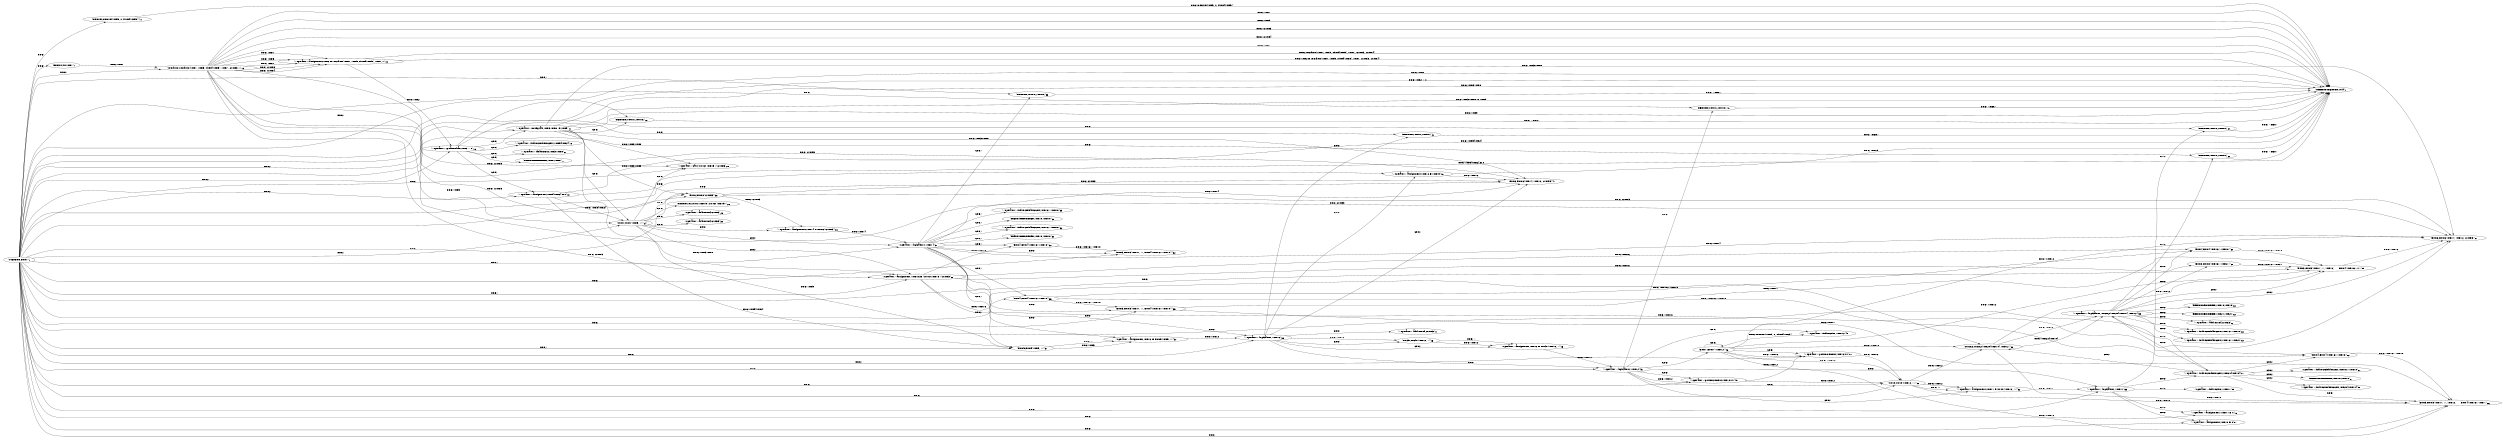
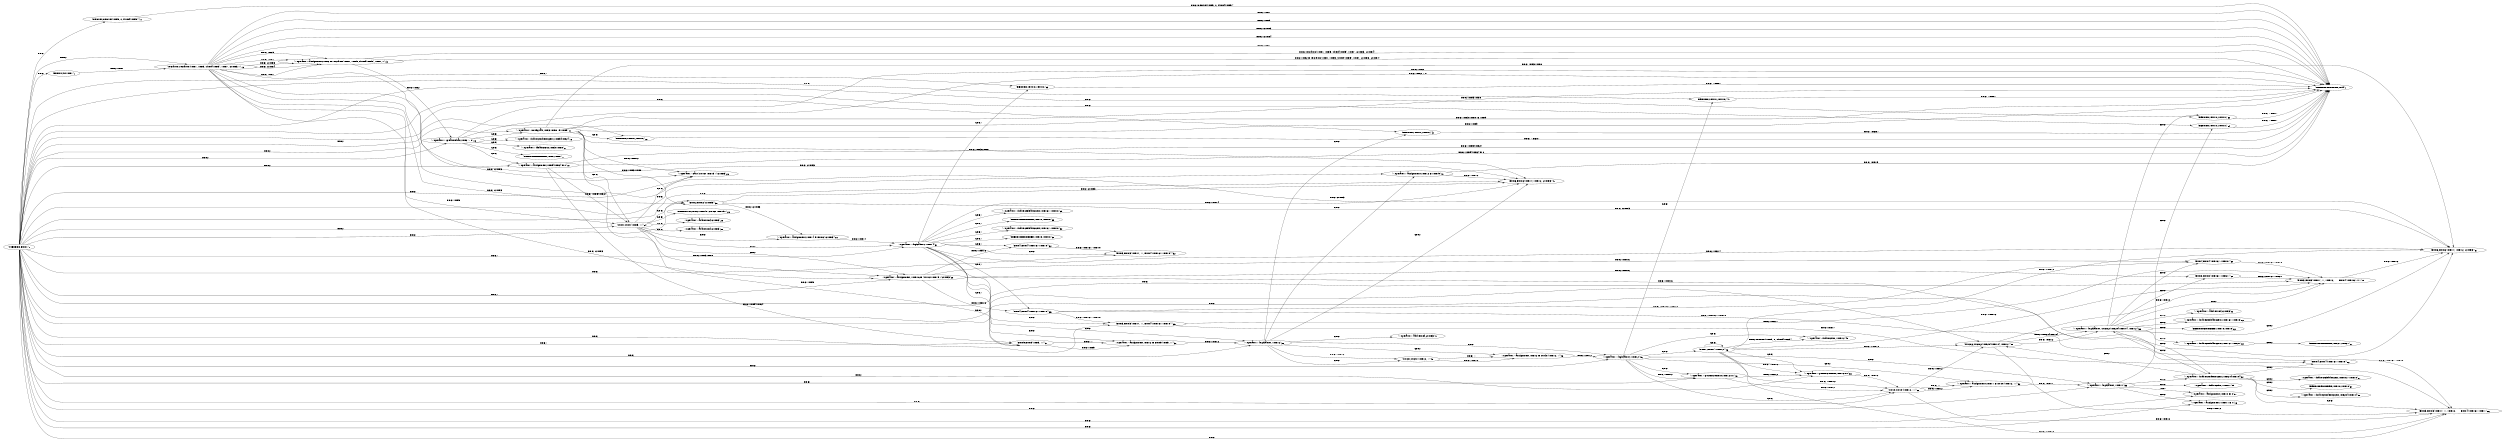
(632, 144) -> (632, 159)
(2168, 314) -> (2277, 344)
(2163, 412) -> (2163, 388)
